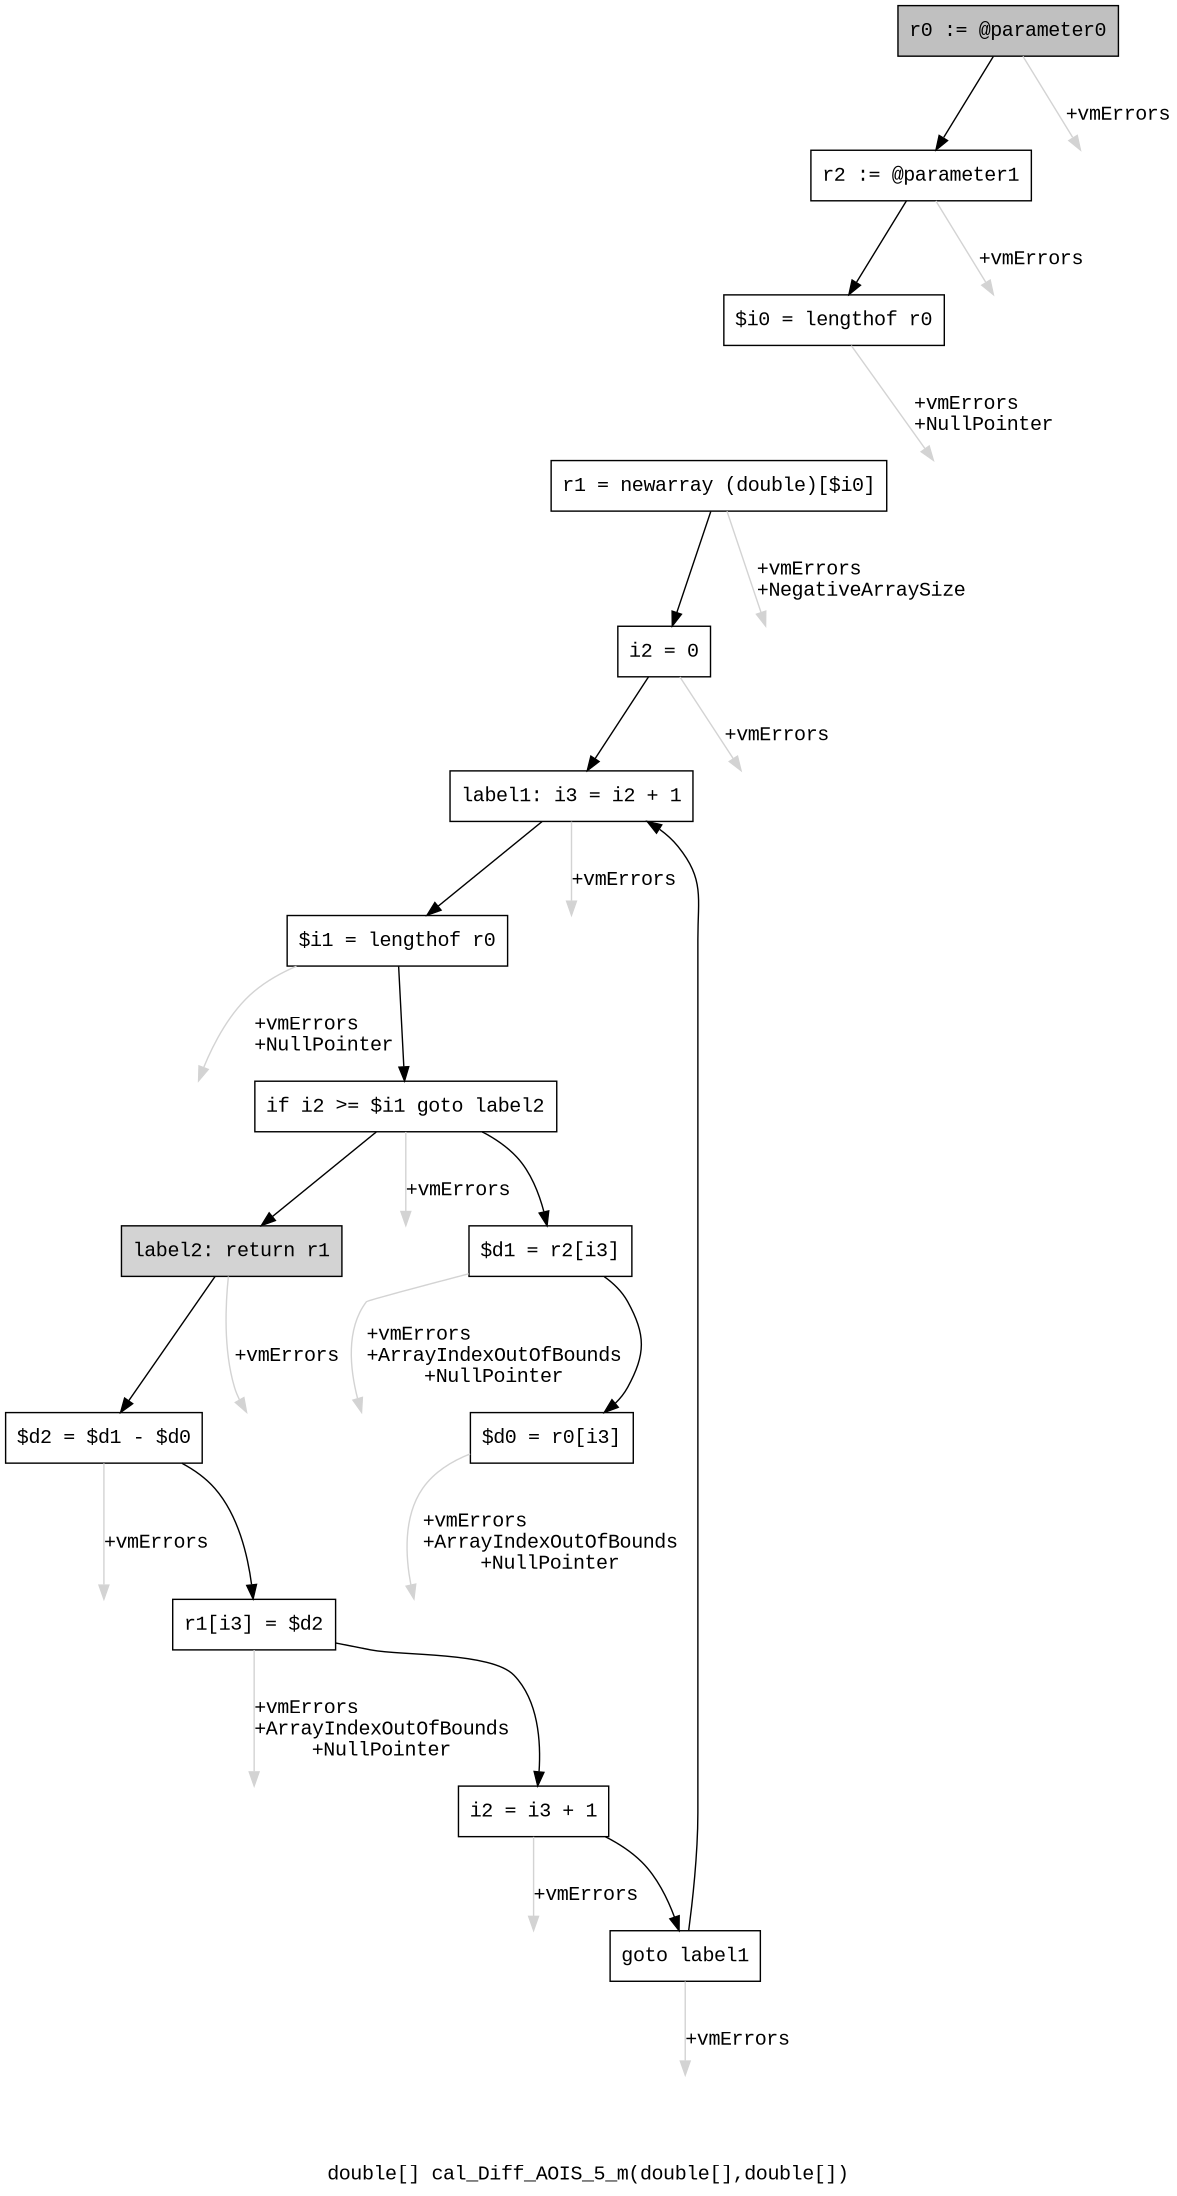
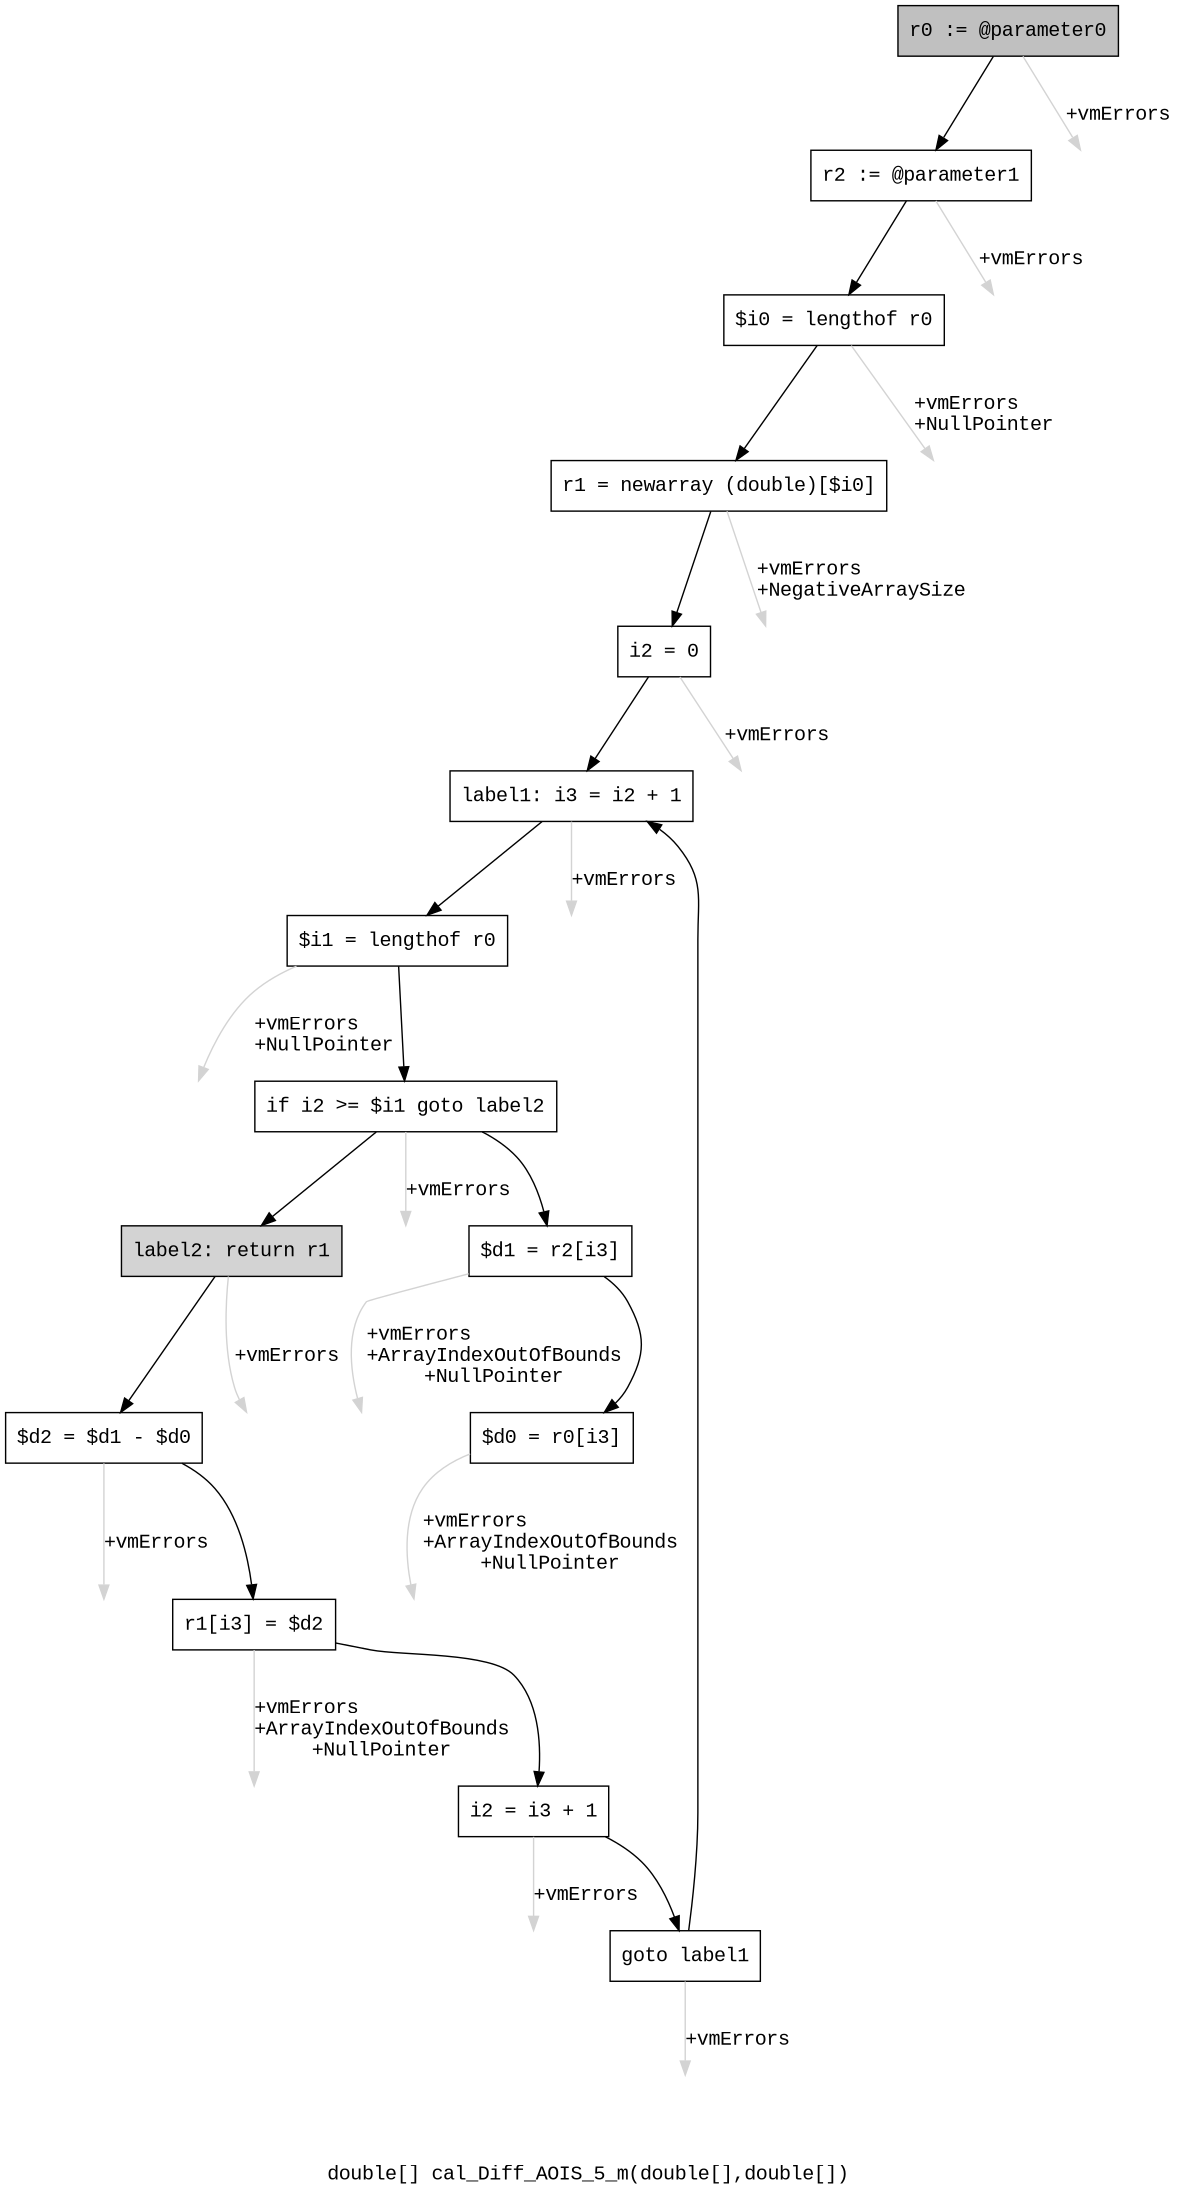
none -> (781, 397)
